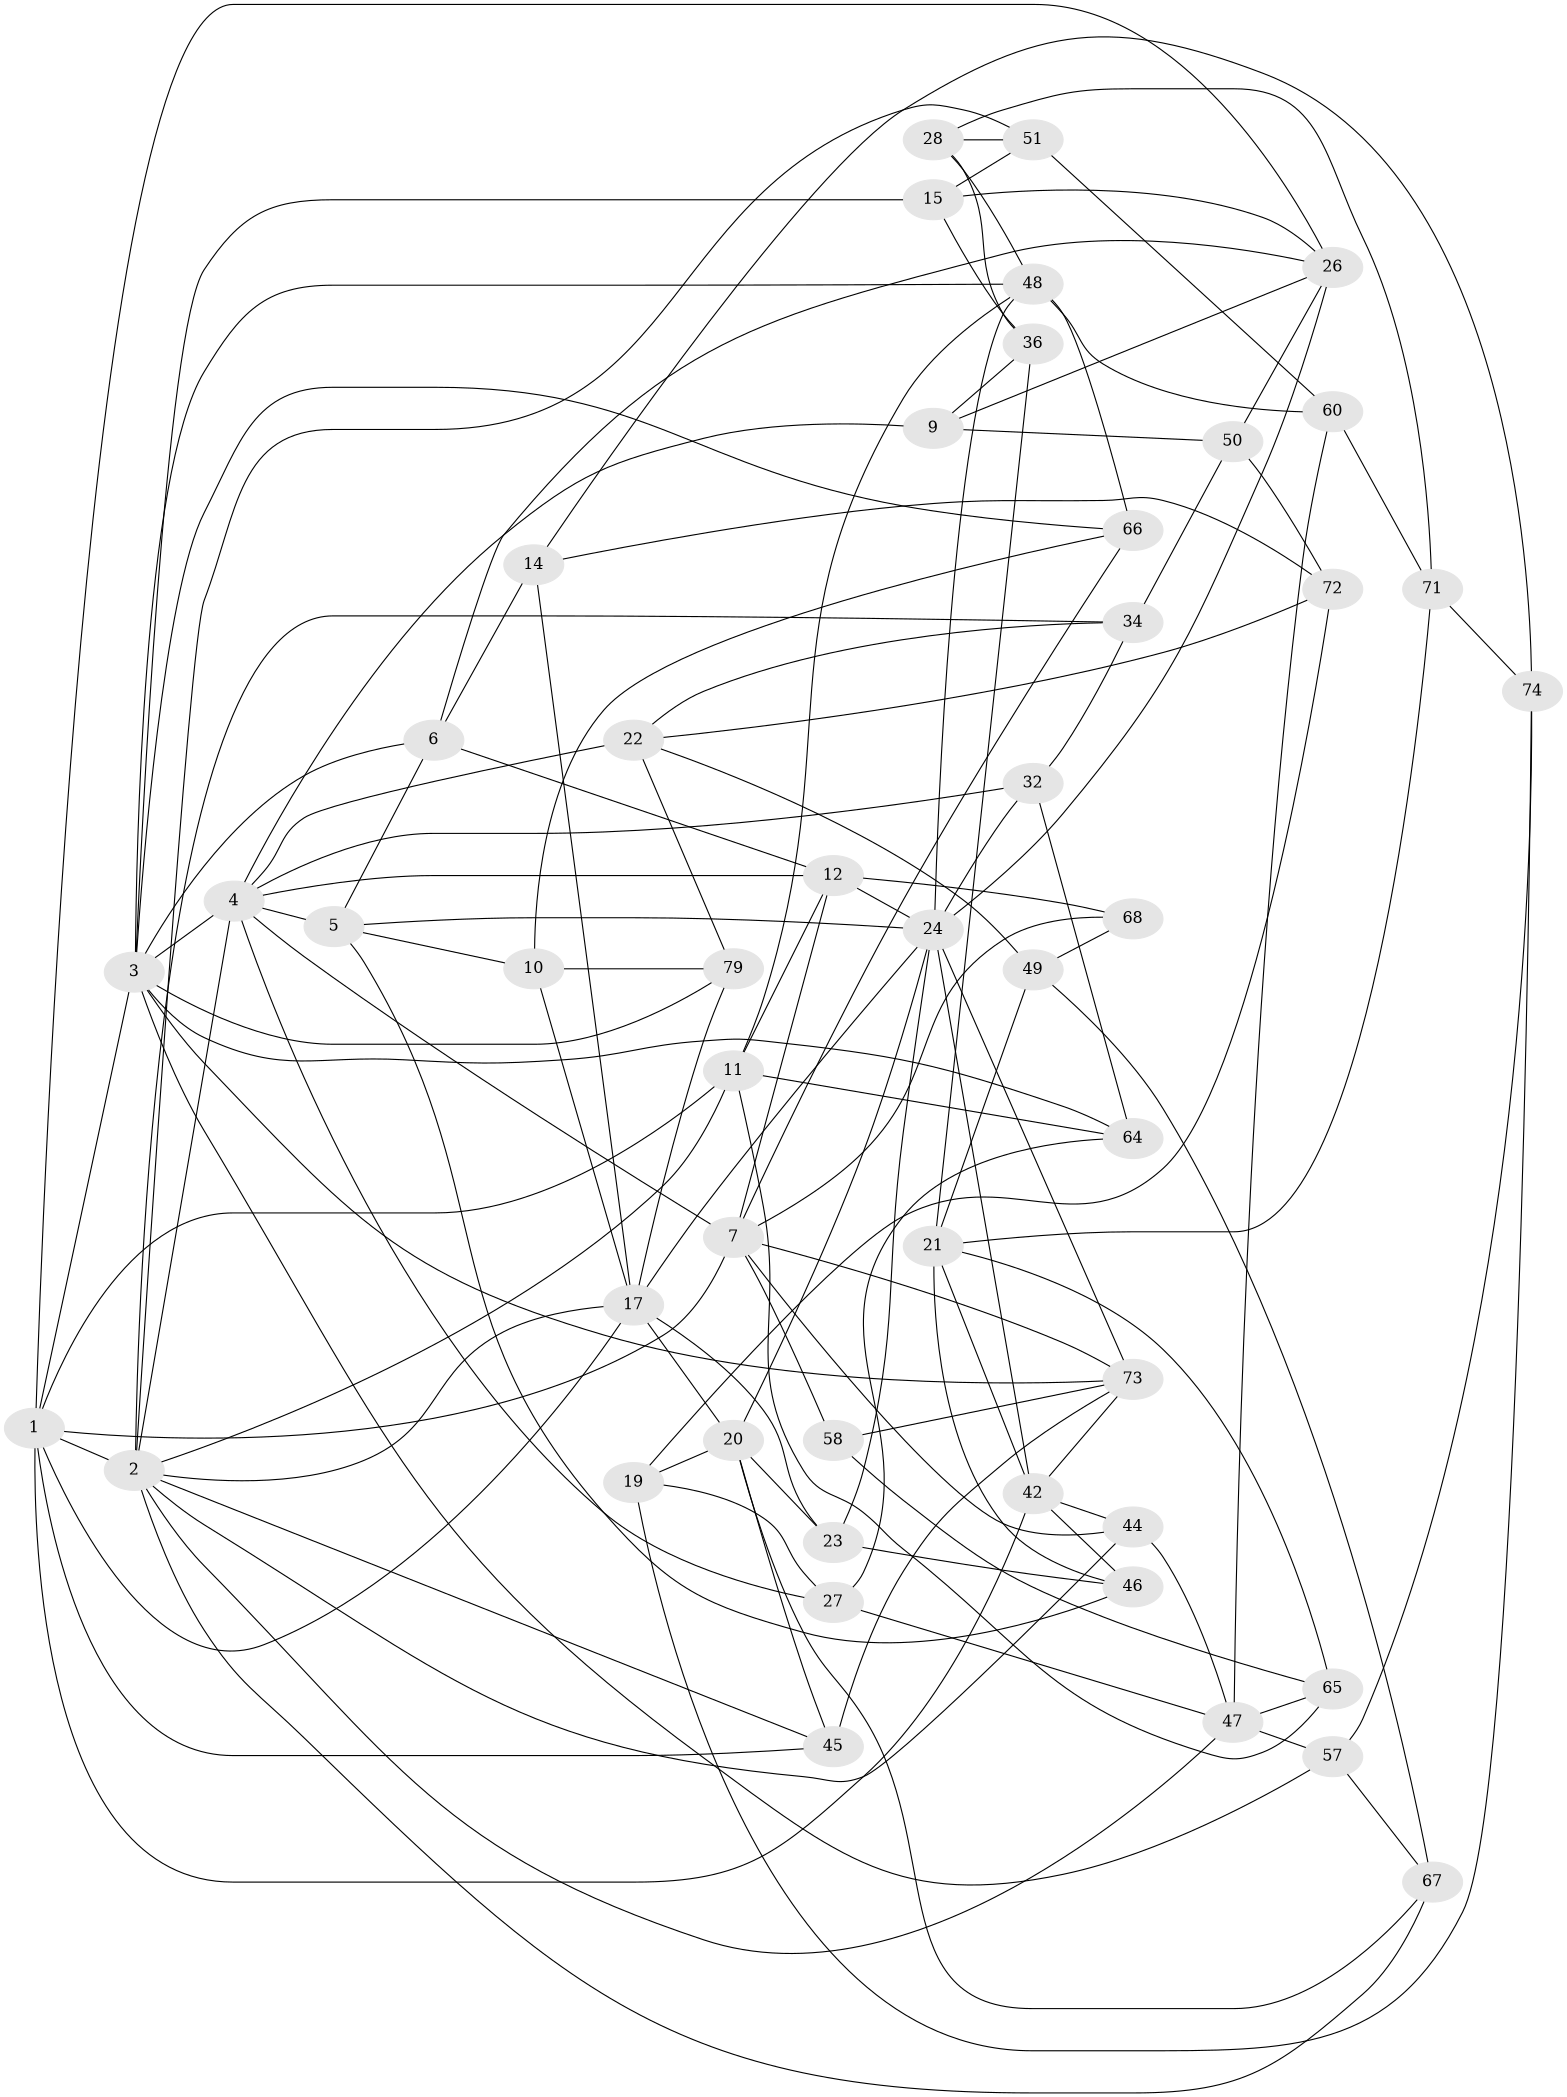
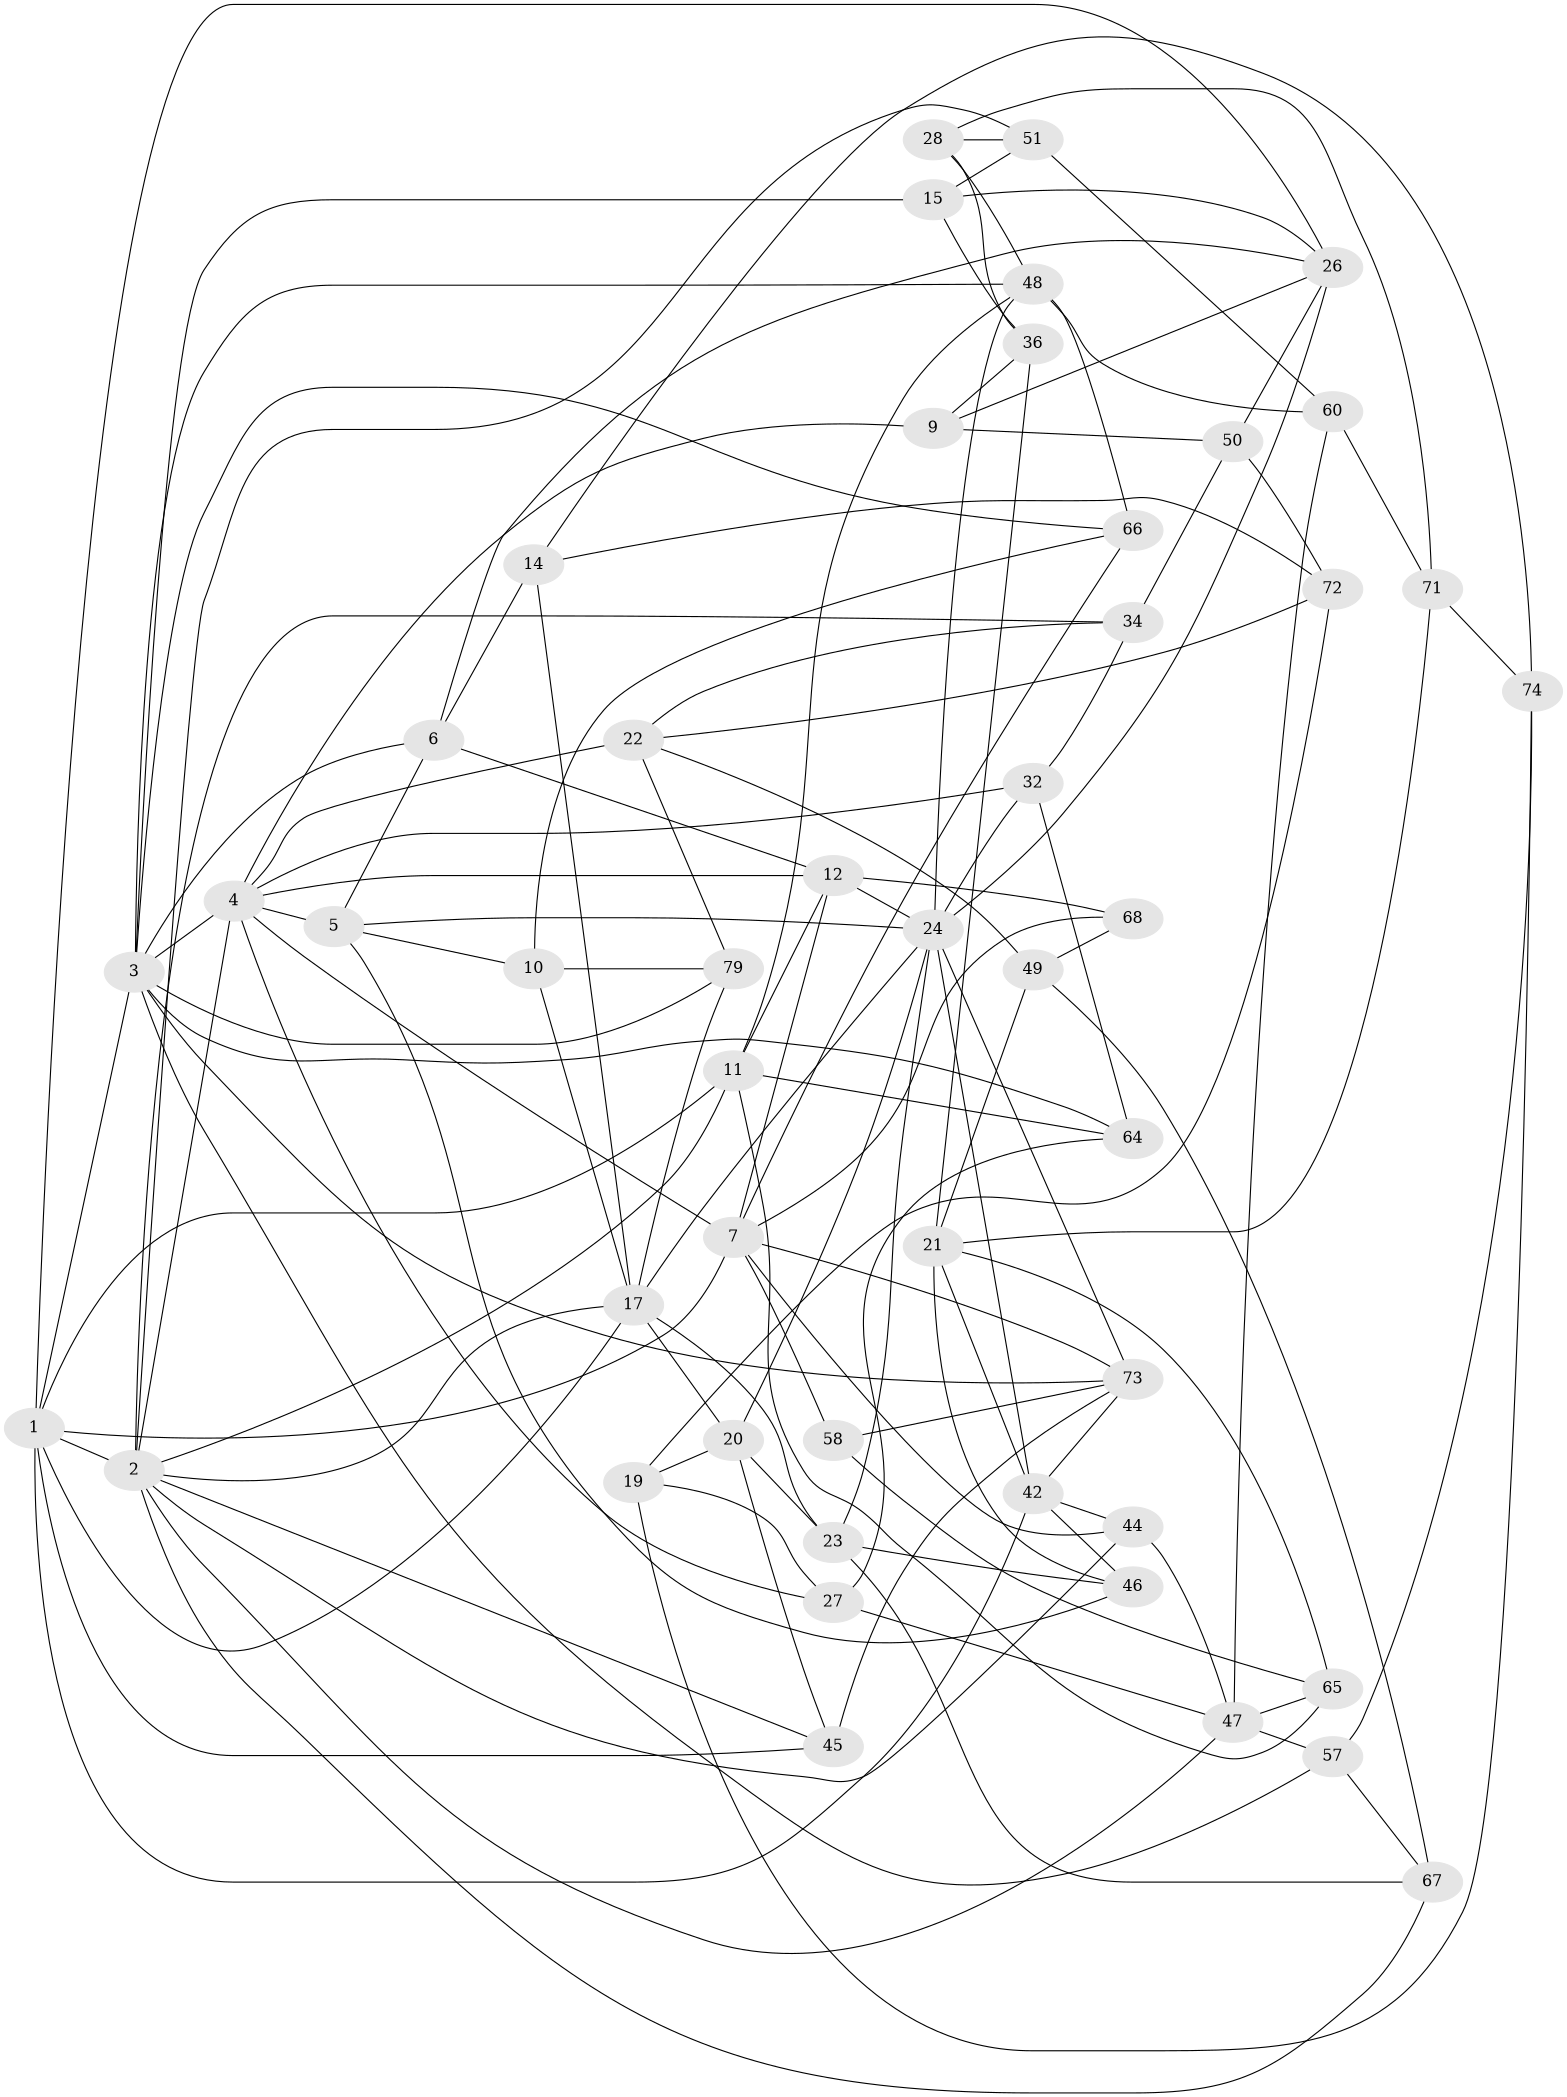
(937, 1954) -> (1044, 1860)
